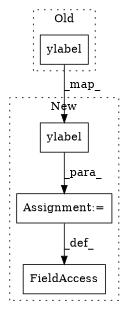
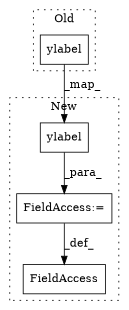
(64, 208) -> (64, 208)
